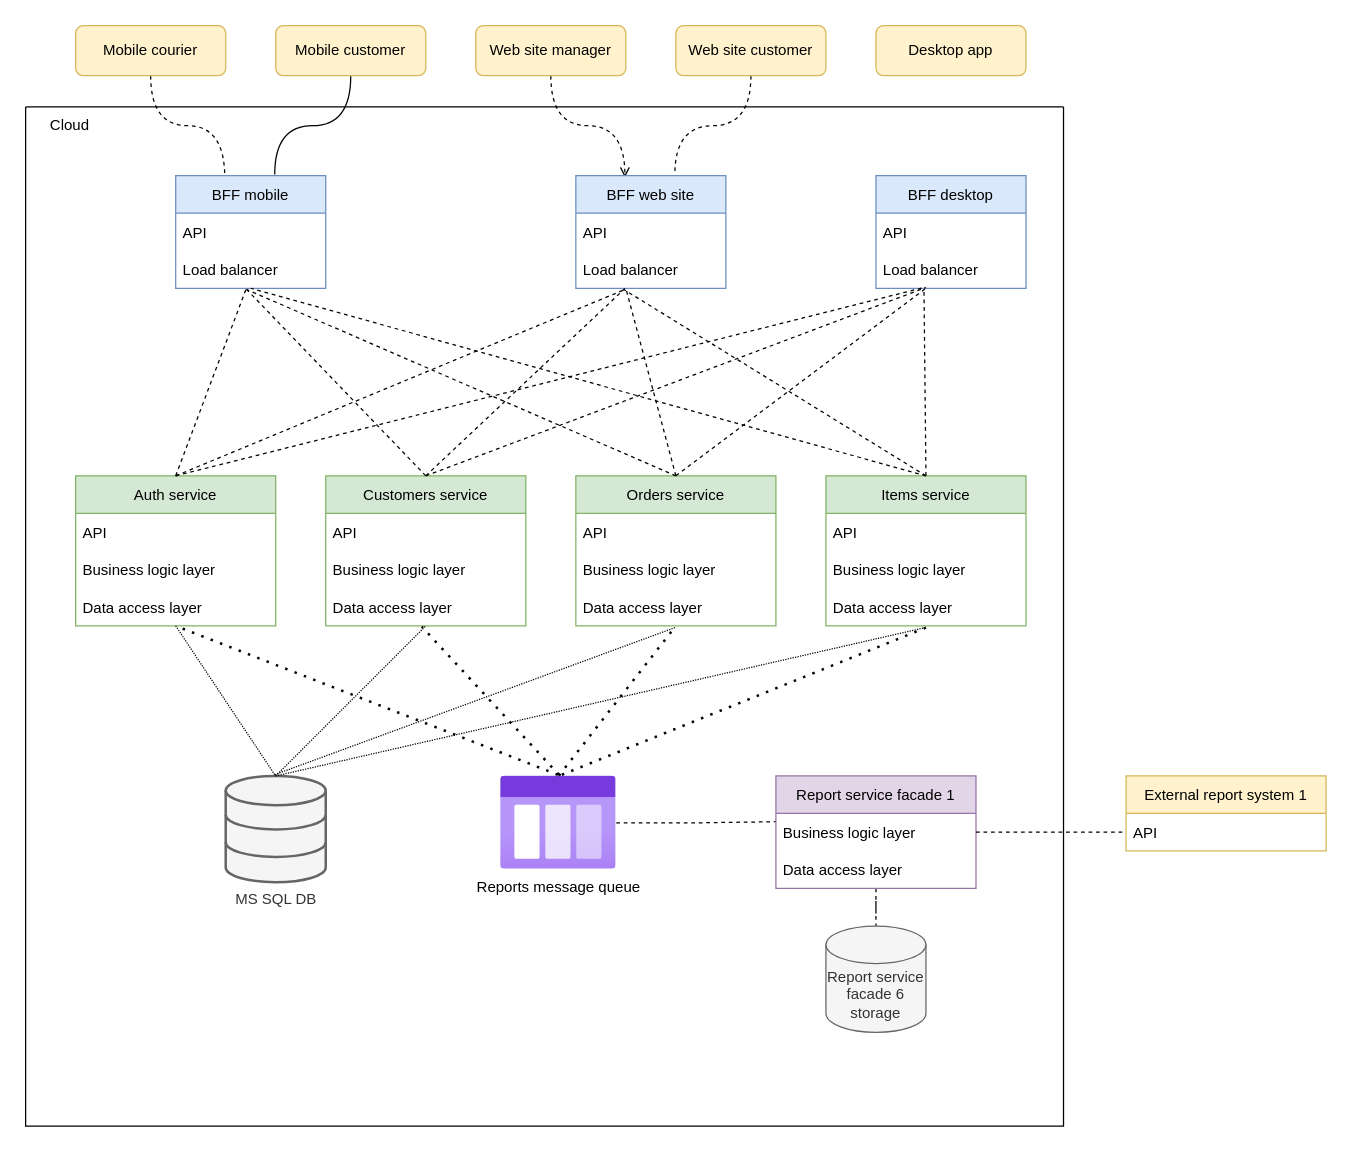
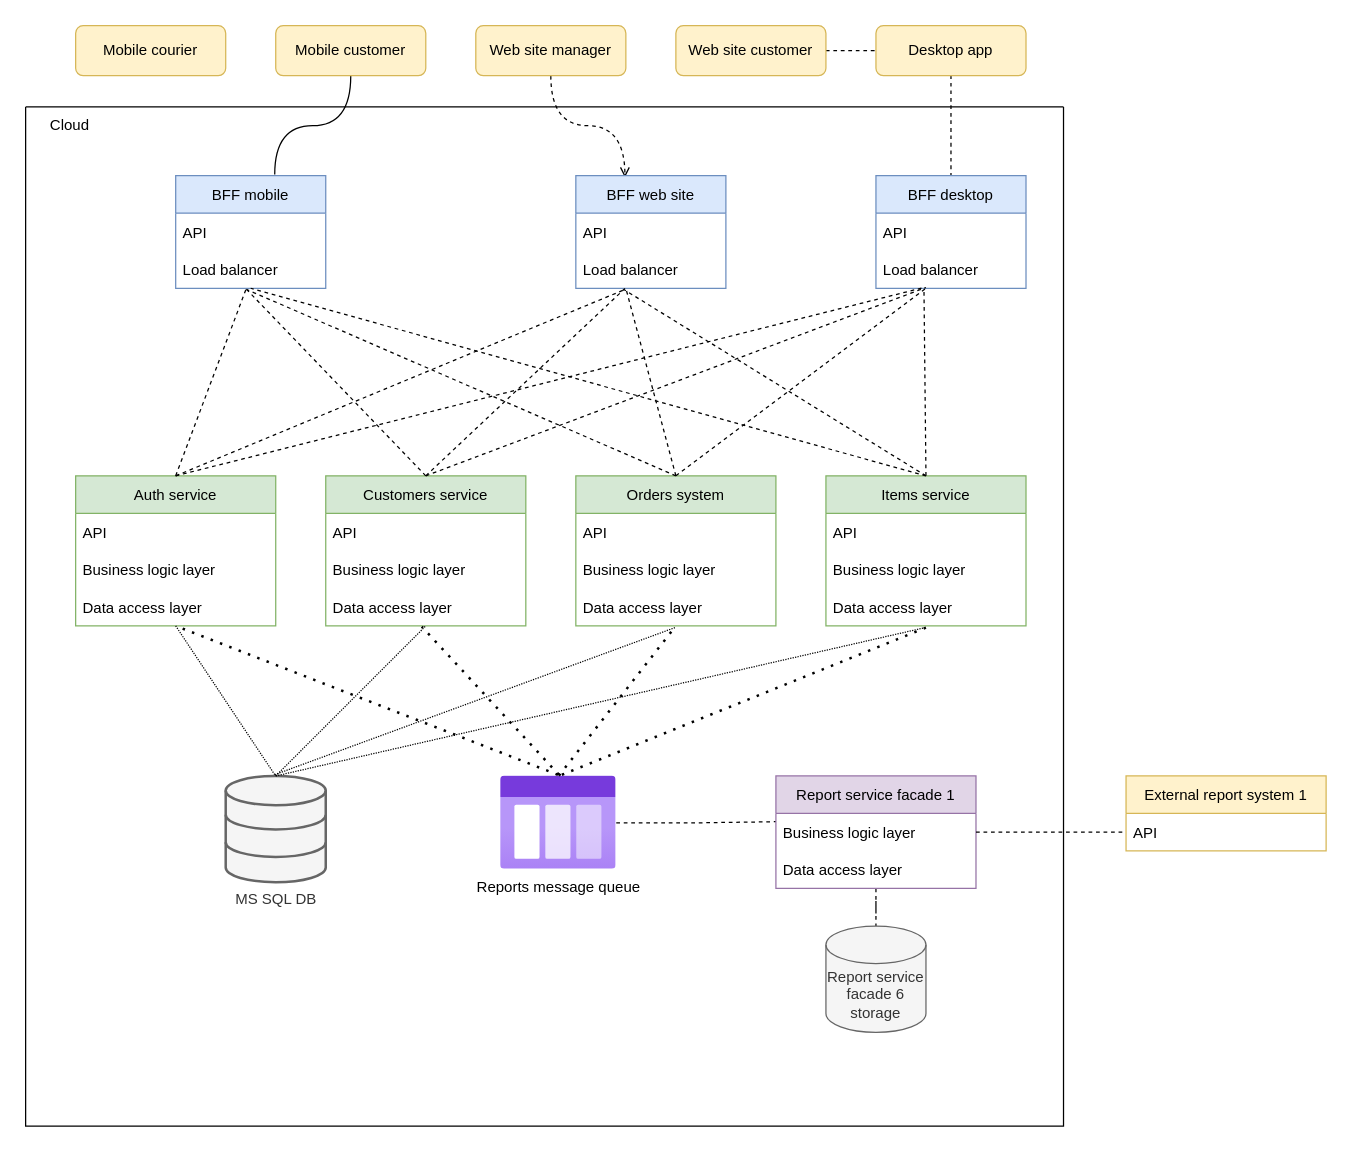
(715, 125) -> (851, 51)
(187, 126) -> none
none -> (951, 126)
(675, 495) -> (675, 495)
